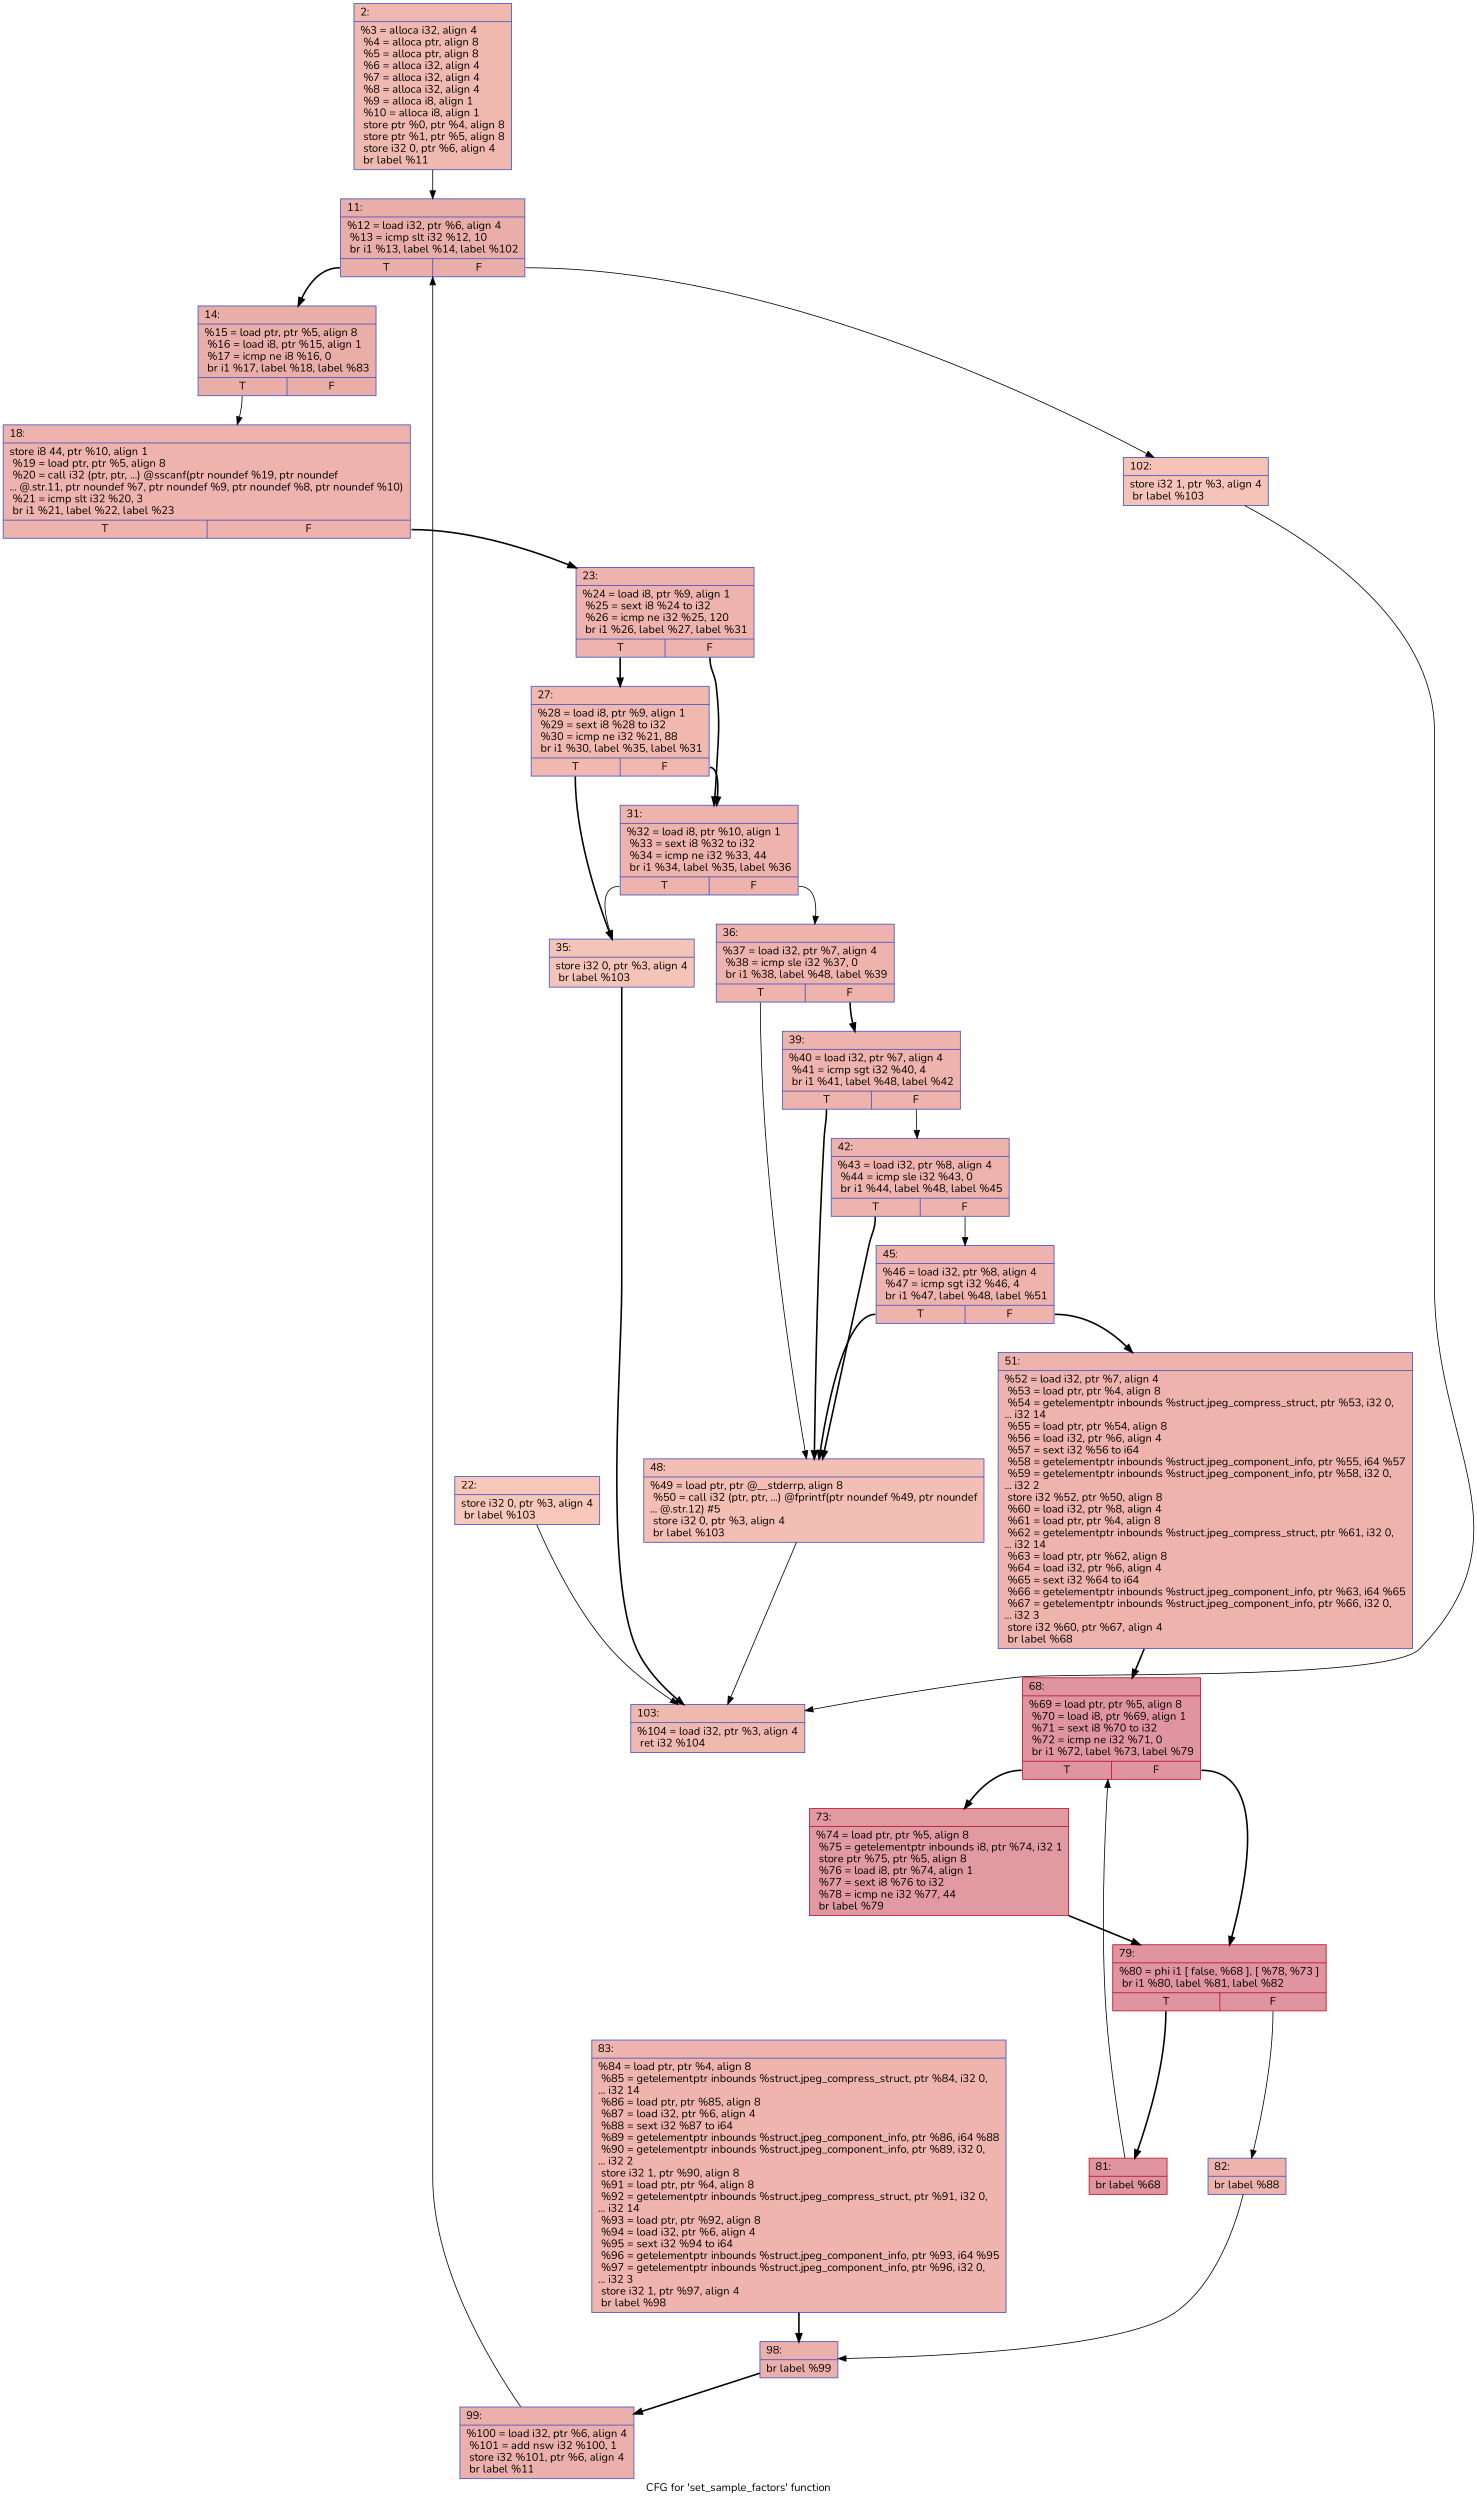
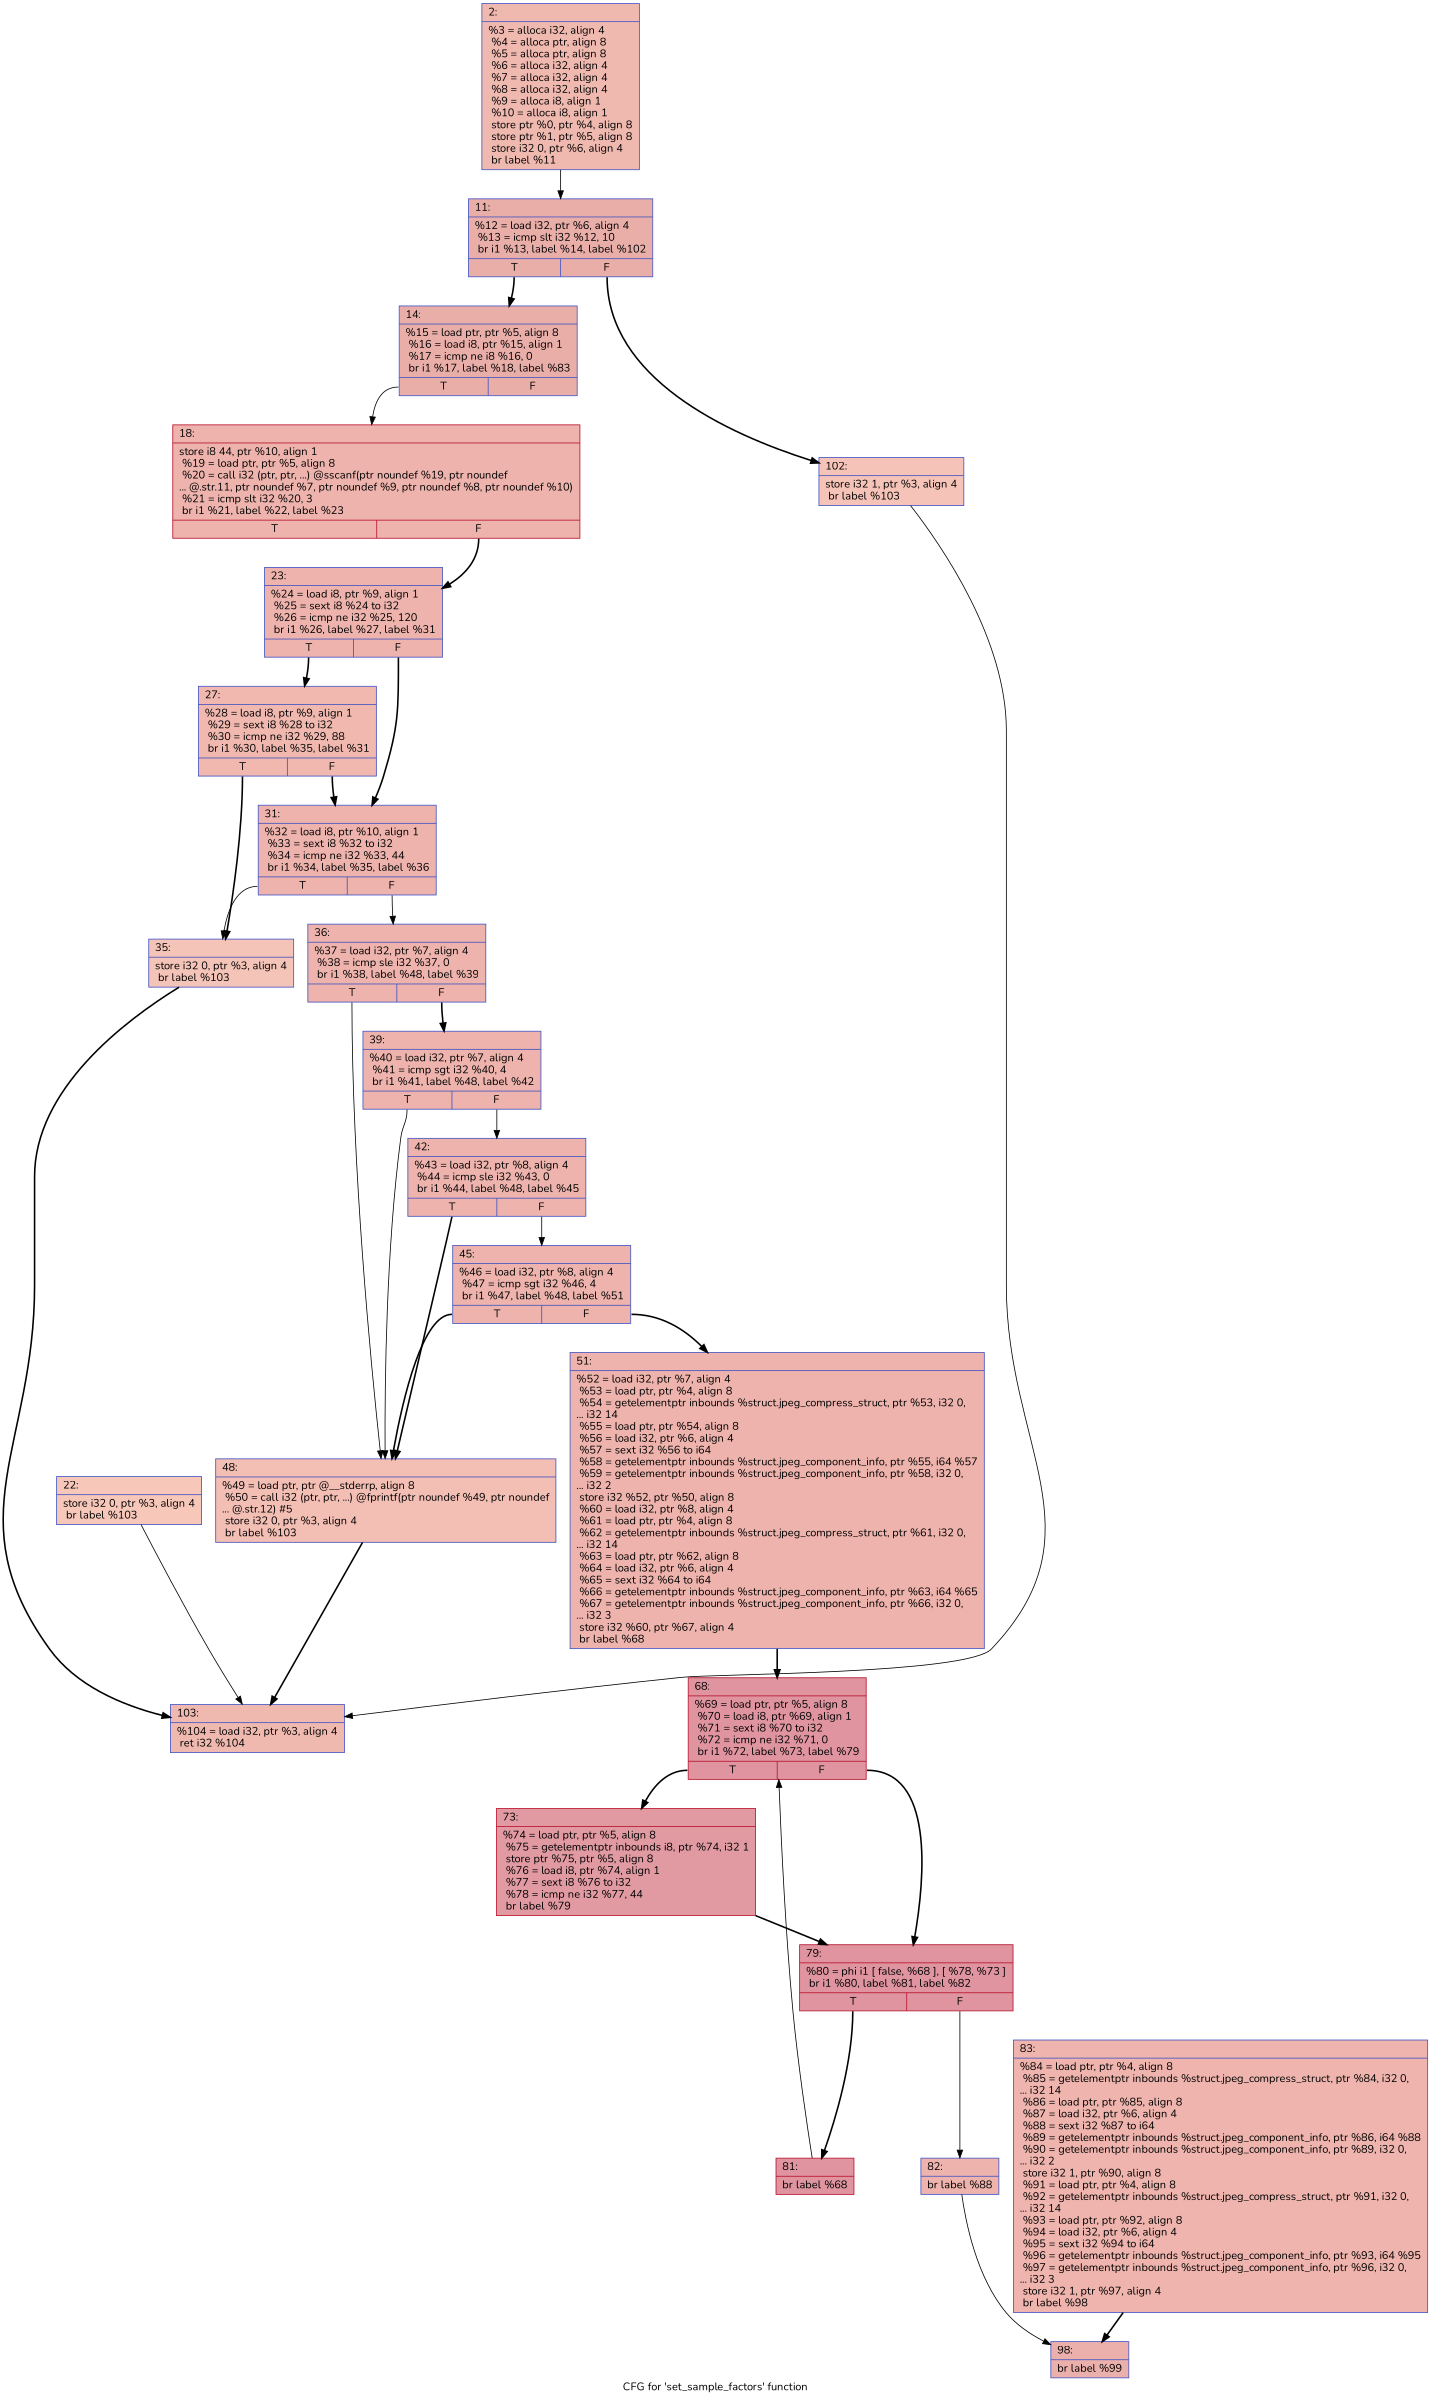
(846, 326) -> (680, 398)
(207, 482) -> (376, 482)
(608, 737) -> (275, 737)
(818, 1280) -> (389, 1279)
(764, 1620) -> (319, 1620)
(547, 2443) -> none
